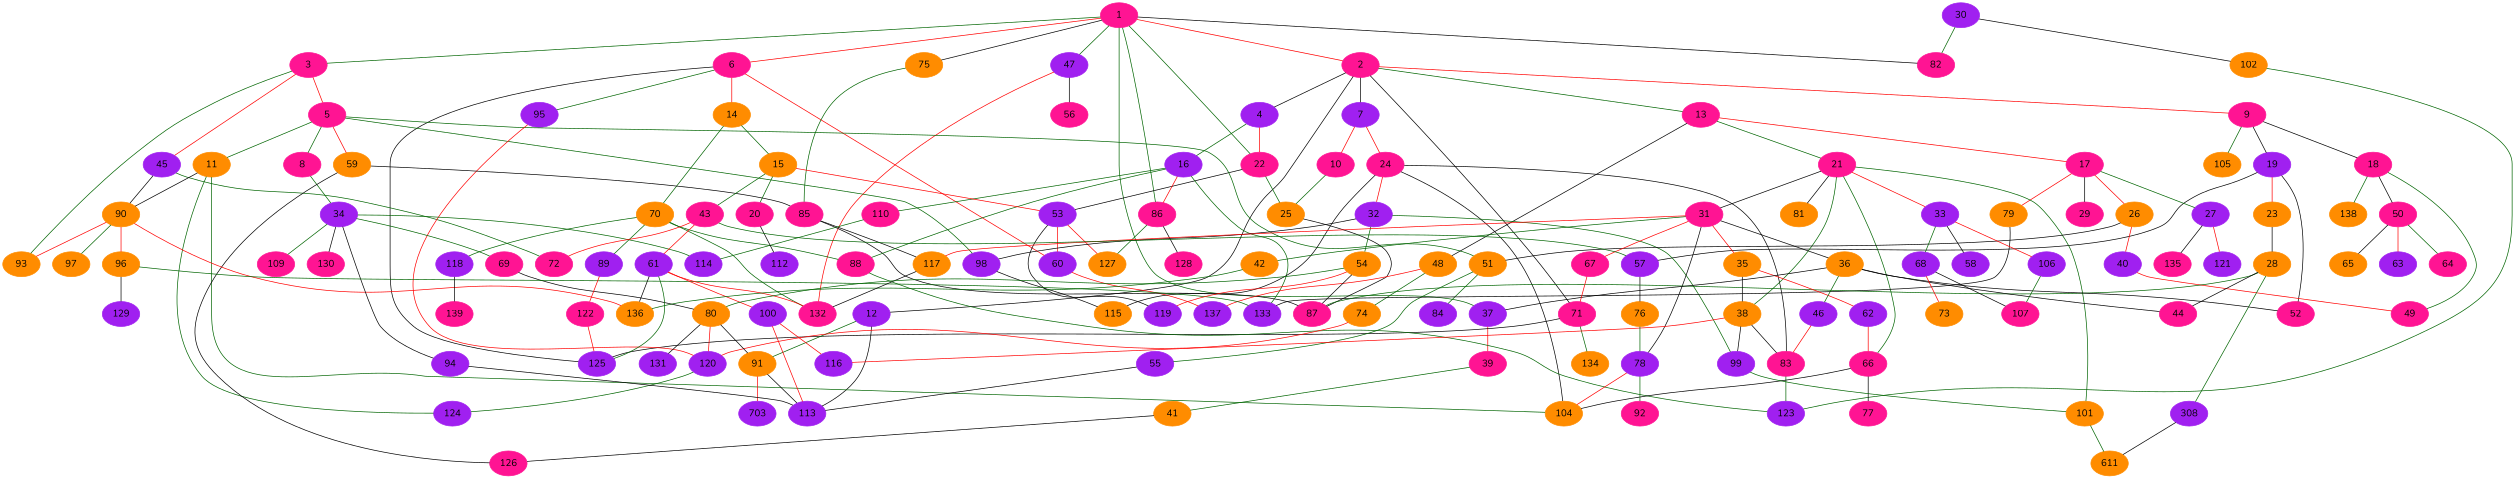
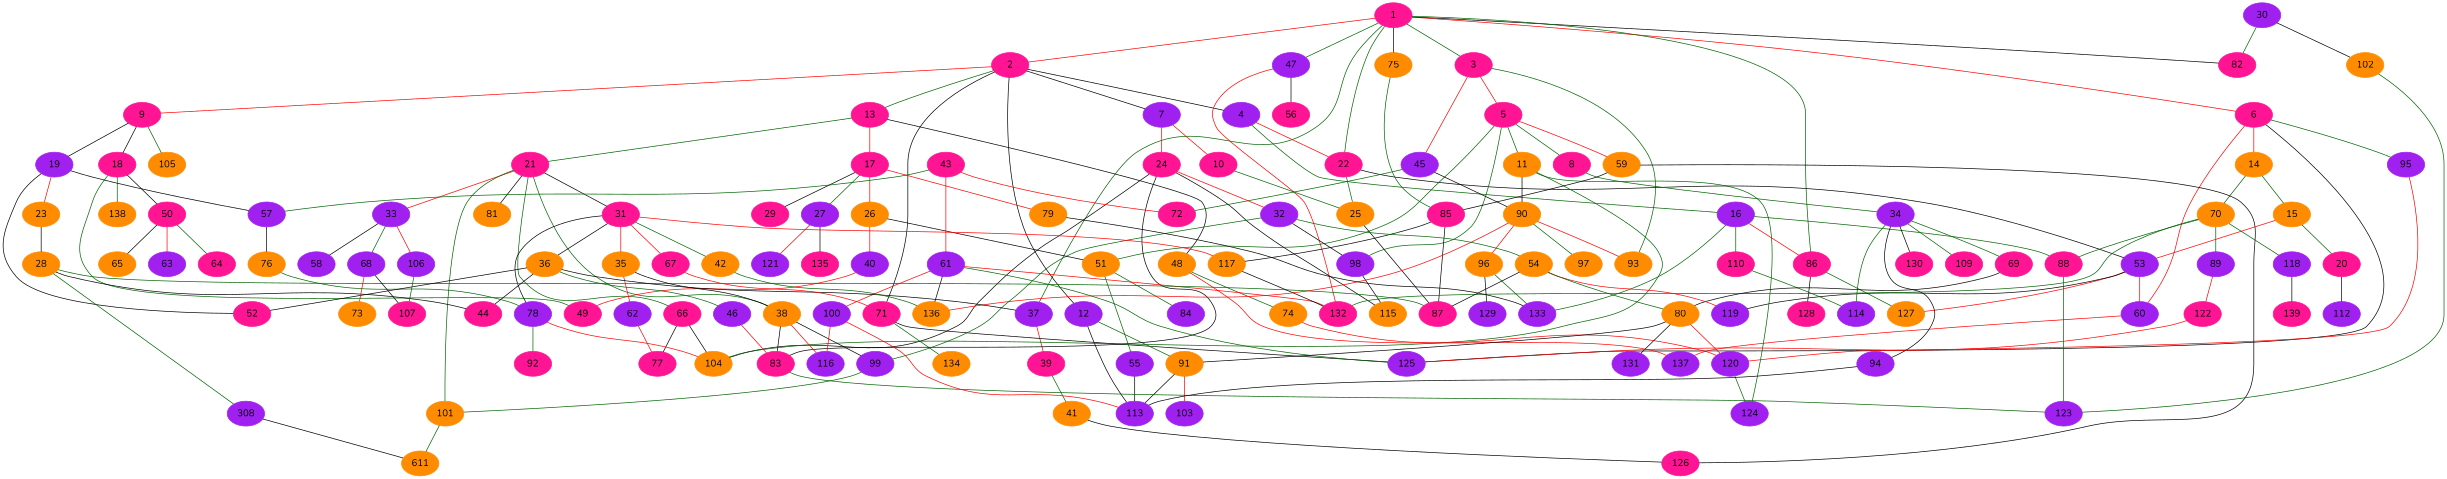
(742, 189) -> none
(1868, 339) -> (645, 338)
(757, 414) -> (1184, 414)
